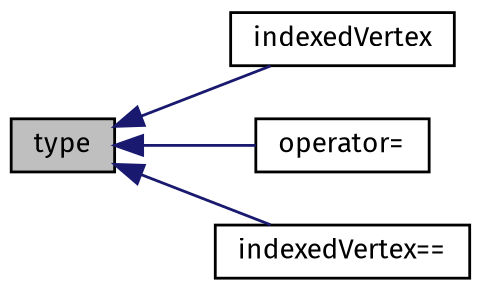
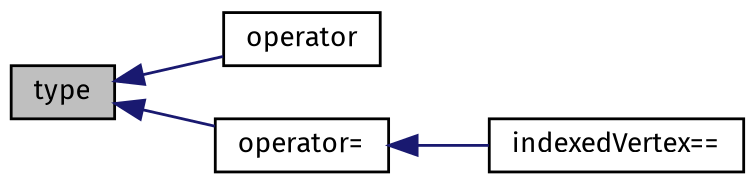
(342, 39) -> (302, 39)
(206, 200) -> (453, 145)
